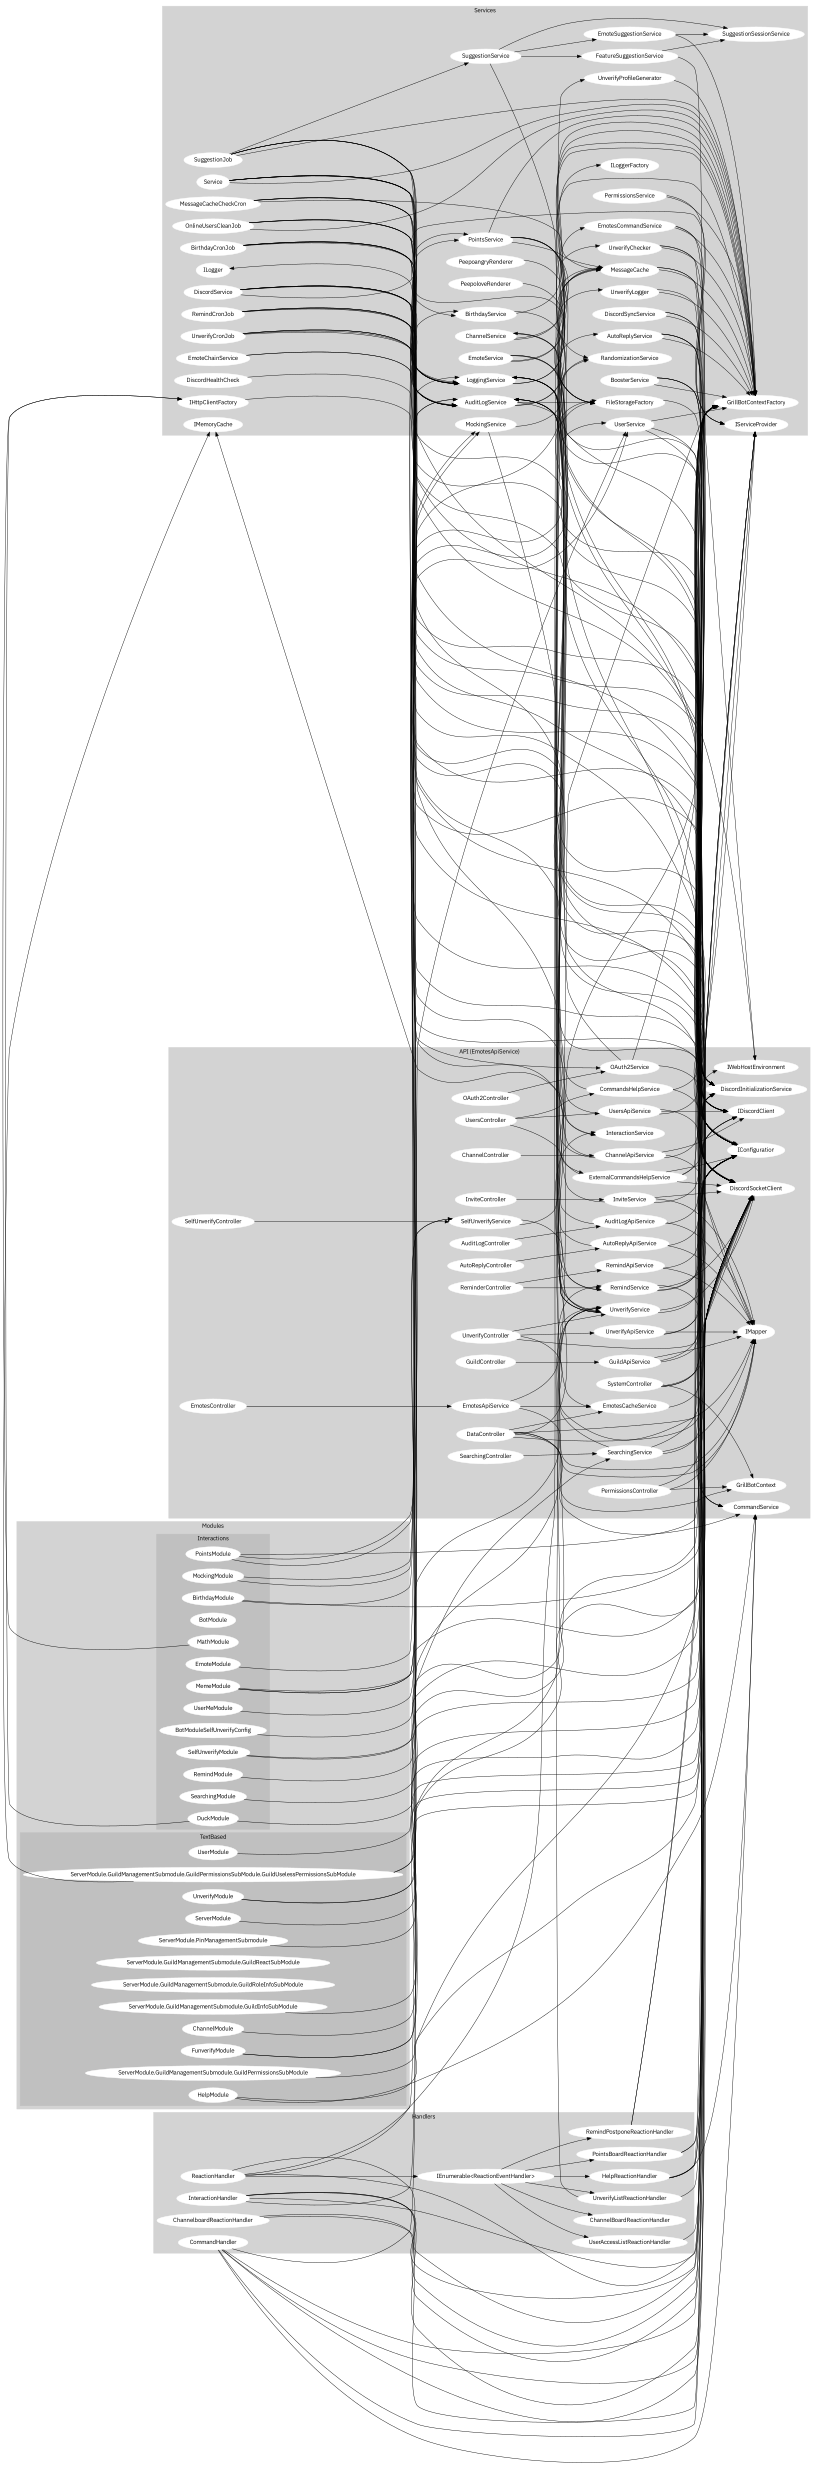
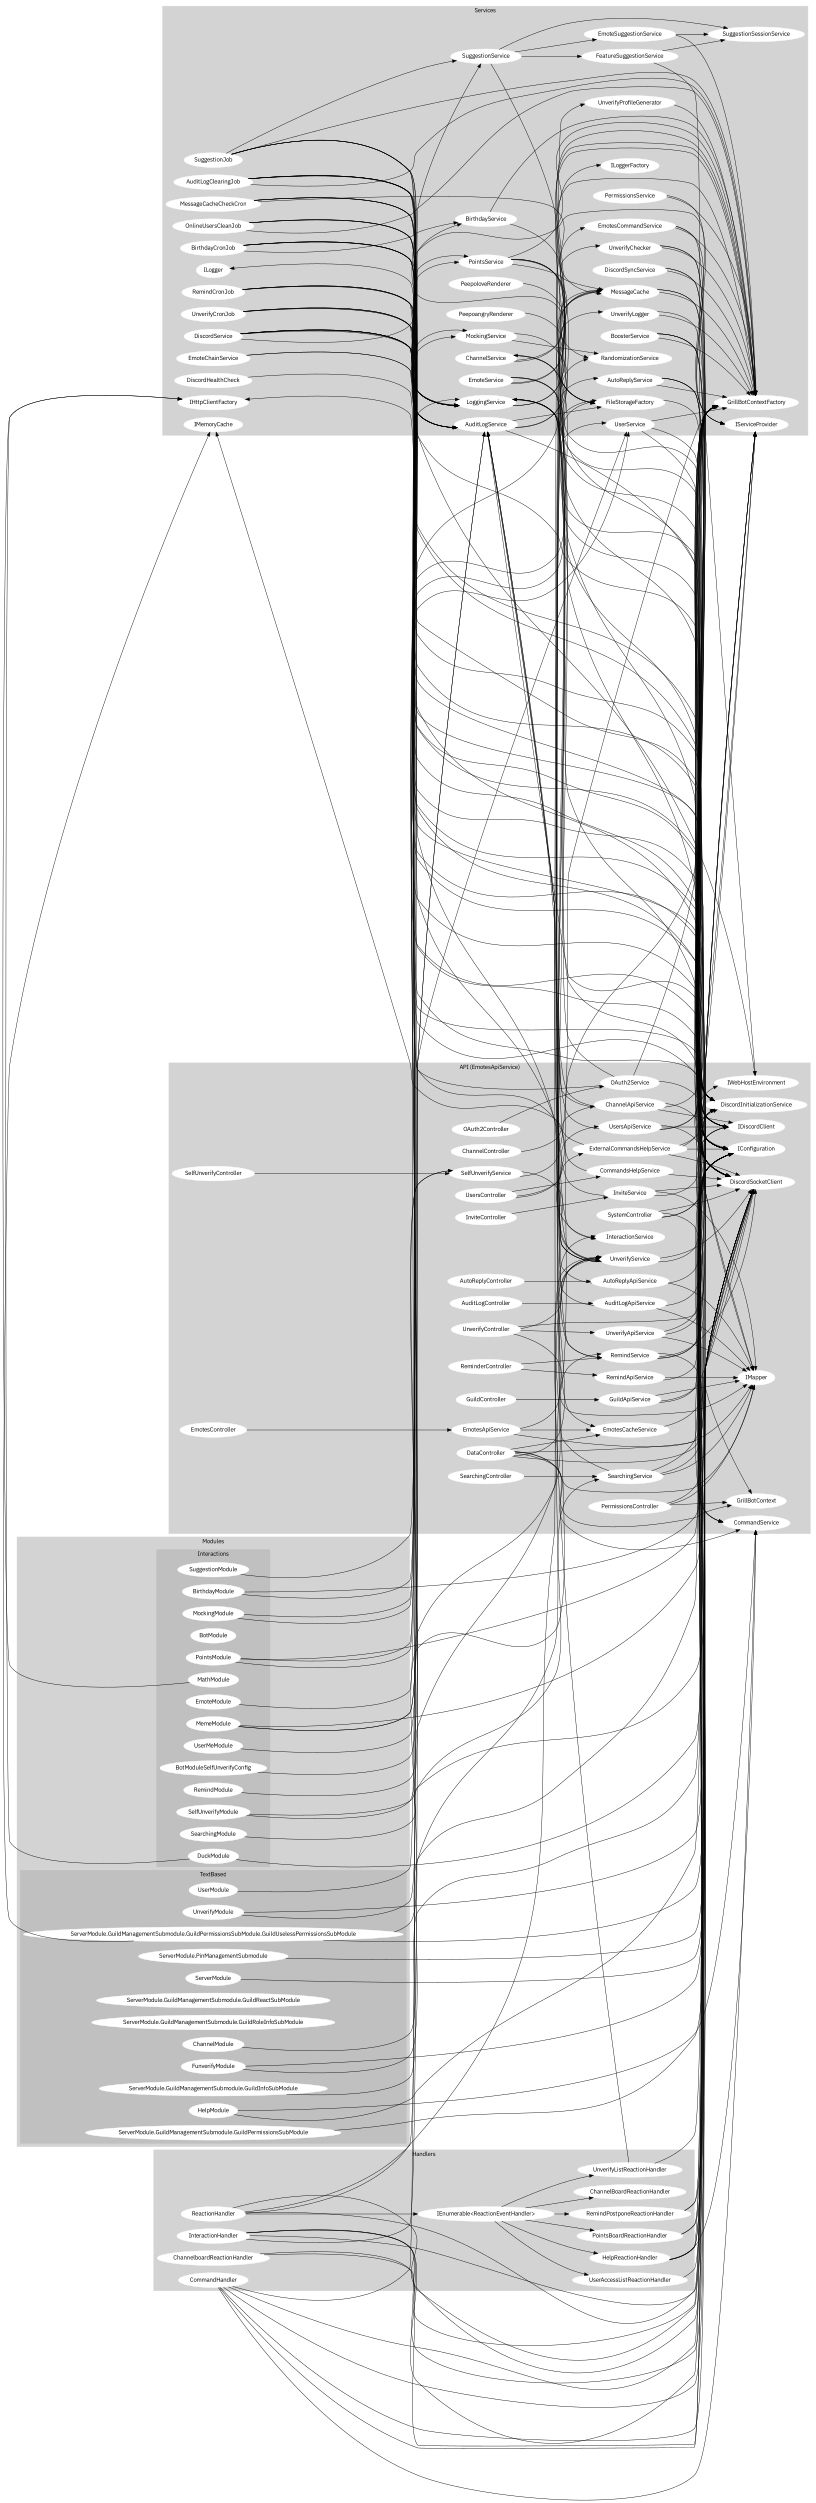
(213, 182) -> (213, 182)
(414, 734) -> (414, 754)
(733, 754) -> (728, 795)
none -> (438, 918)
none -> (213, 1570)
